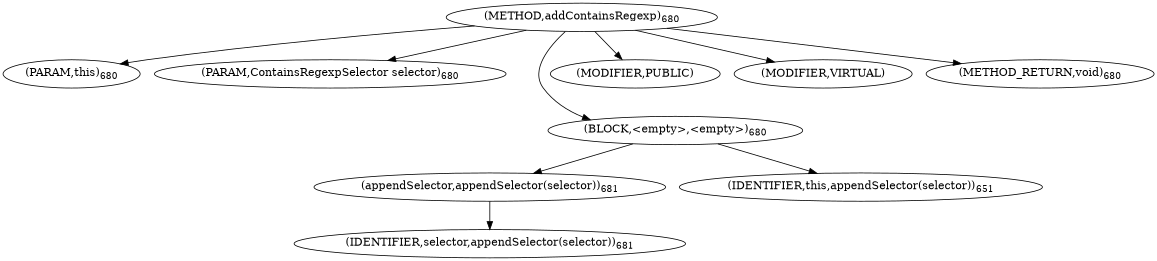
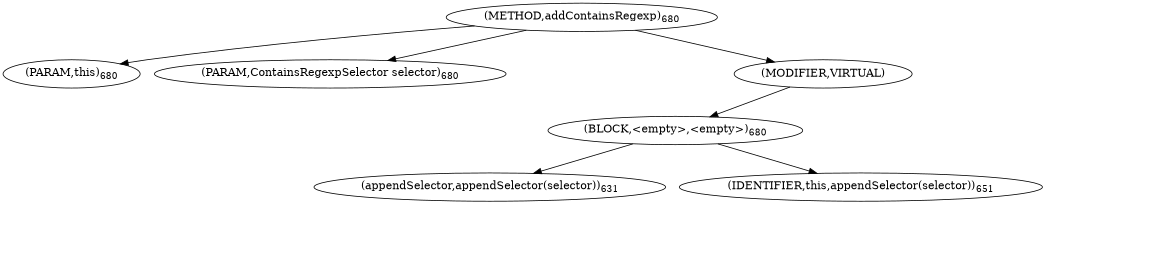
(635, 74) -> none
(1040, 74) -> none
(540, 81) -> (754, 101)
(610, 186) -> (610, 186)
(490, 244) -> none
